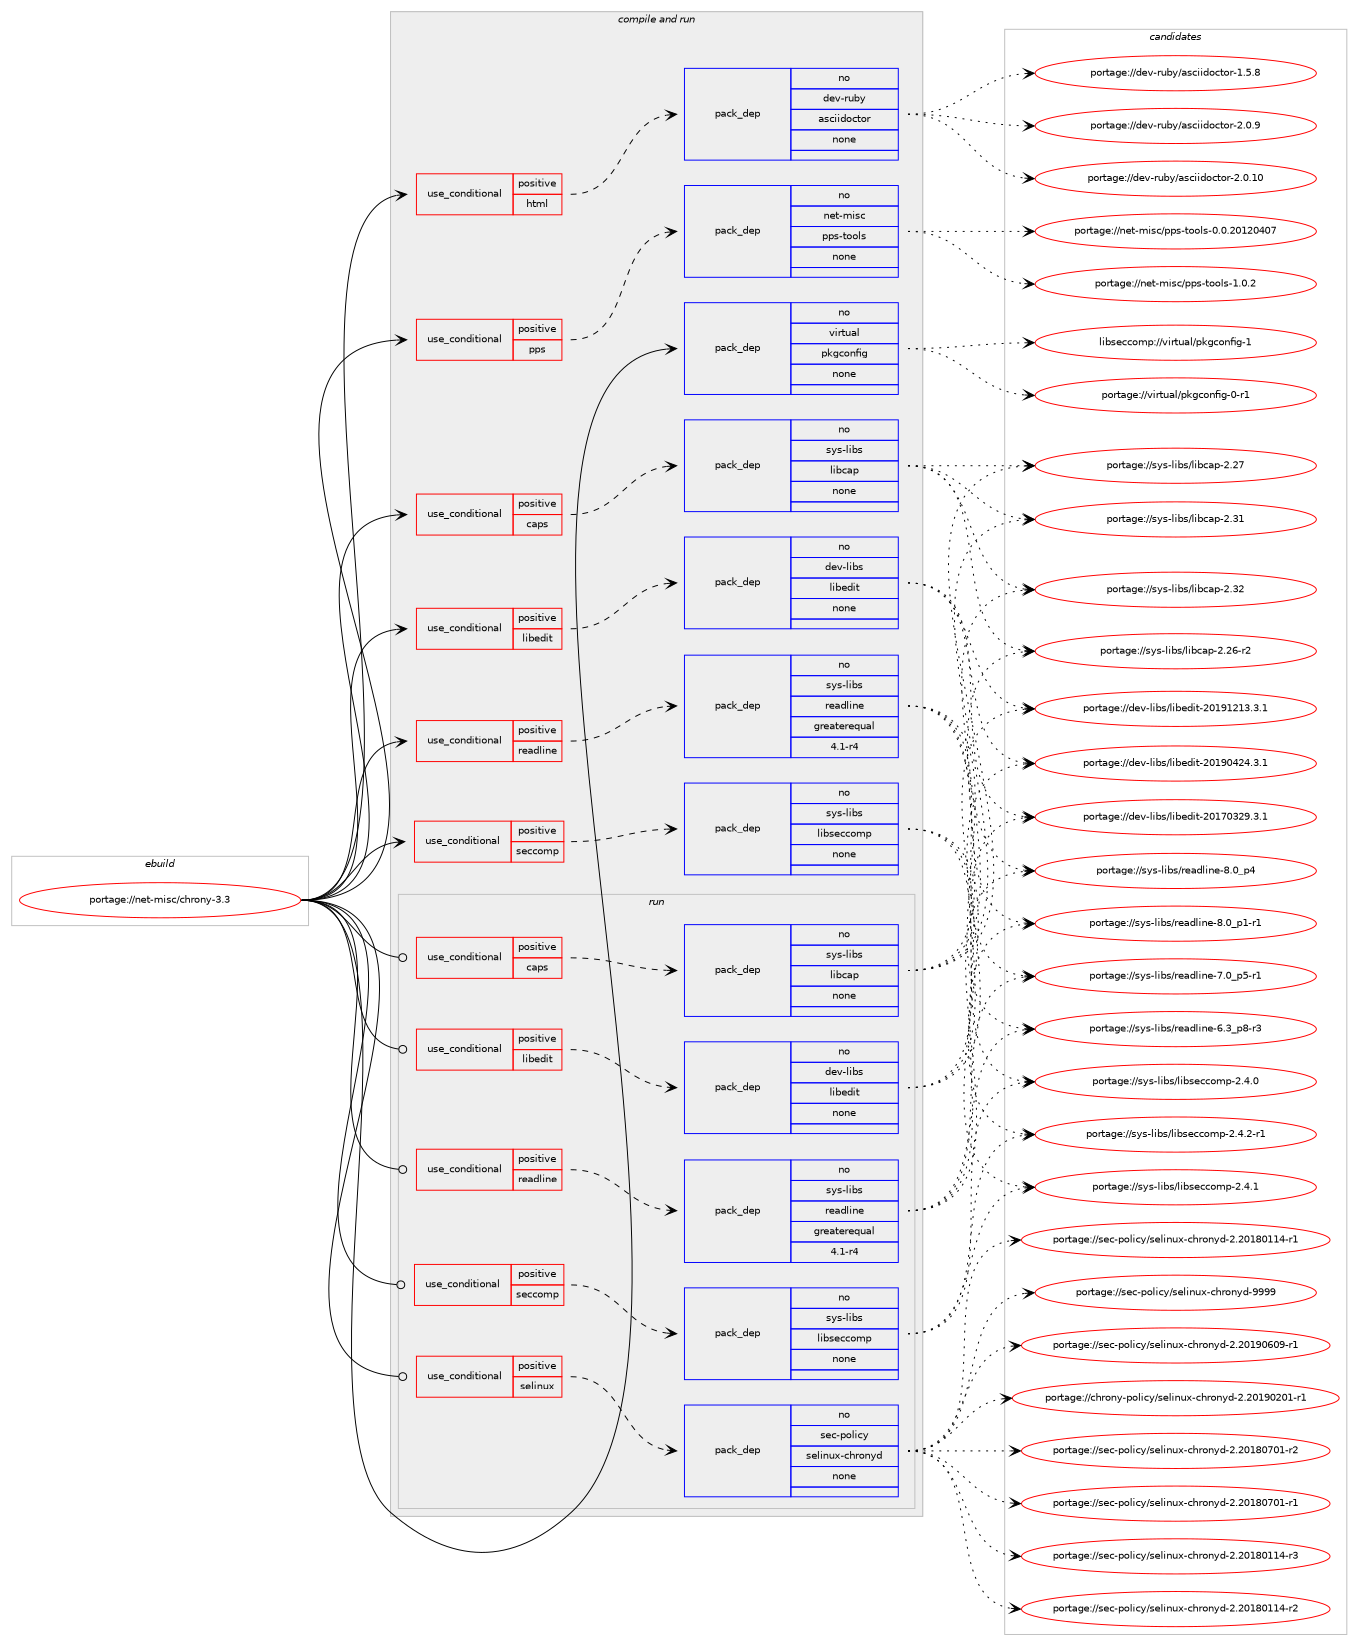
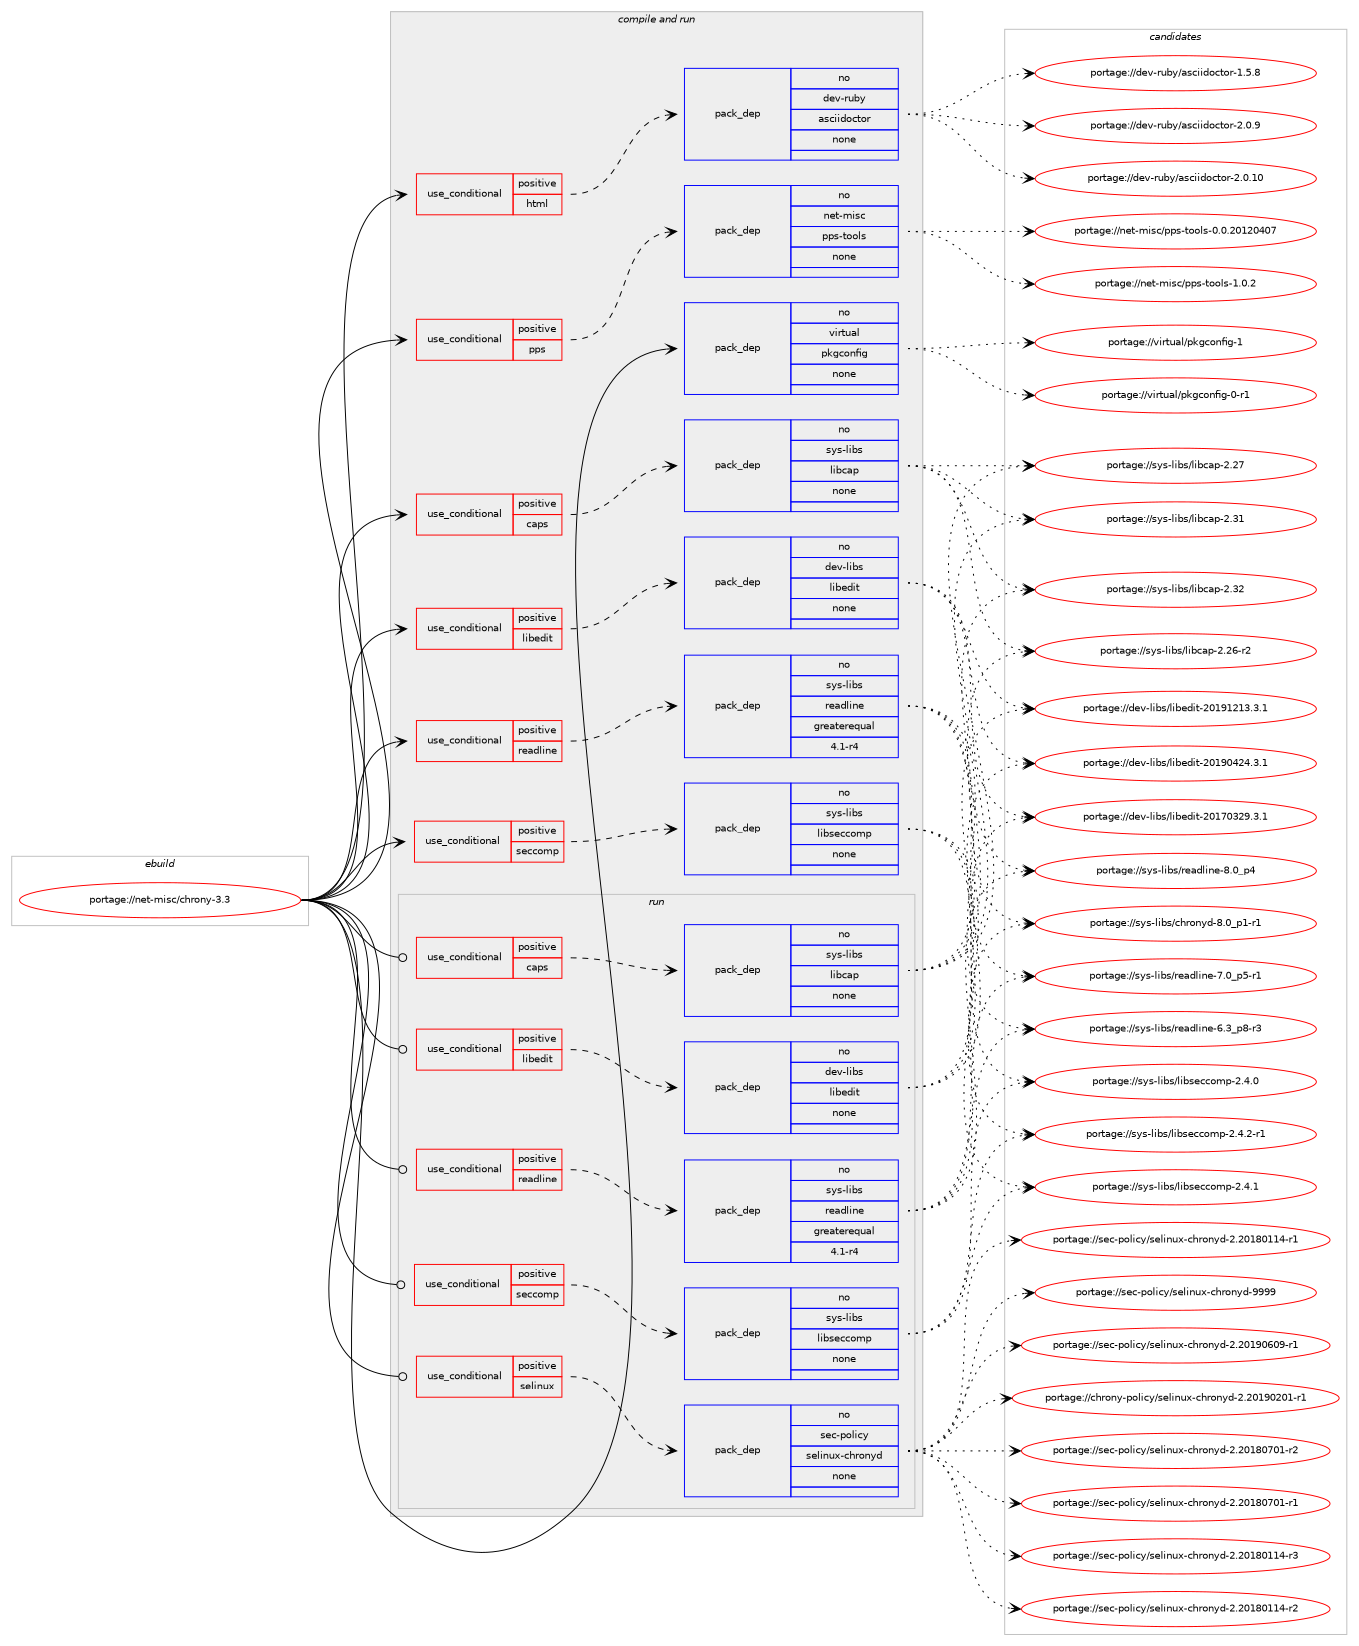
(1176, 343) -> (1176, 343)
(1176, 924) -> (1176, 924)
